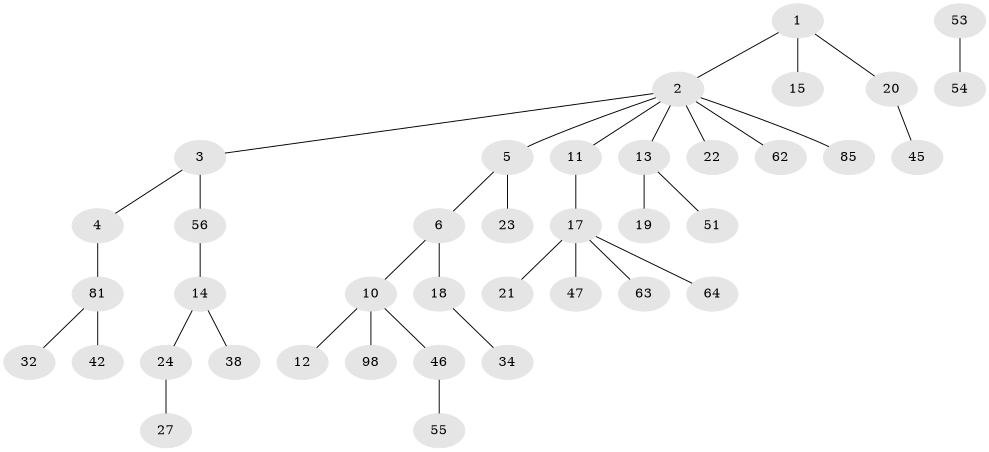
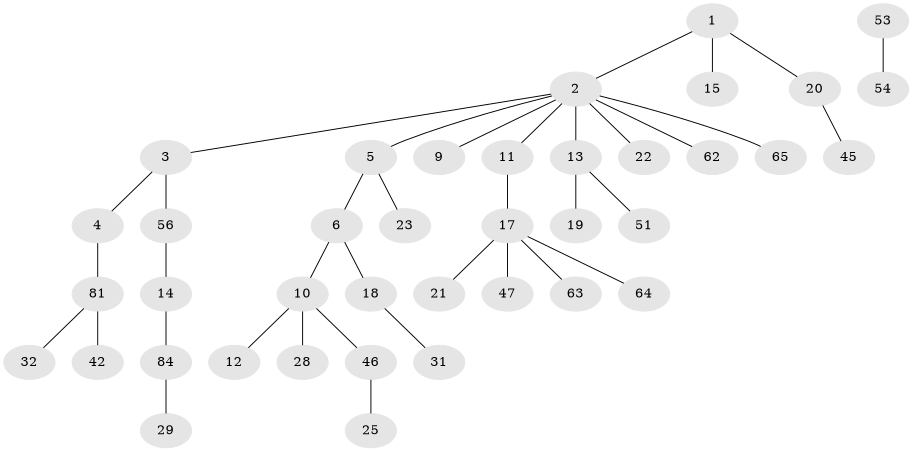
none -> (439, 157)
(849, 157) -> (781, 157)
(166, 362) -> (166, 362)
(234, 362) -> none
(371, 362) -> (303, 362)
(508, 362) -> (439, 362)
(166, 431) -> (166, 431)
(439, 431) -> (371, 431)
